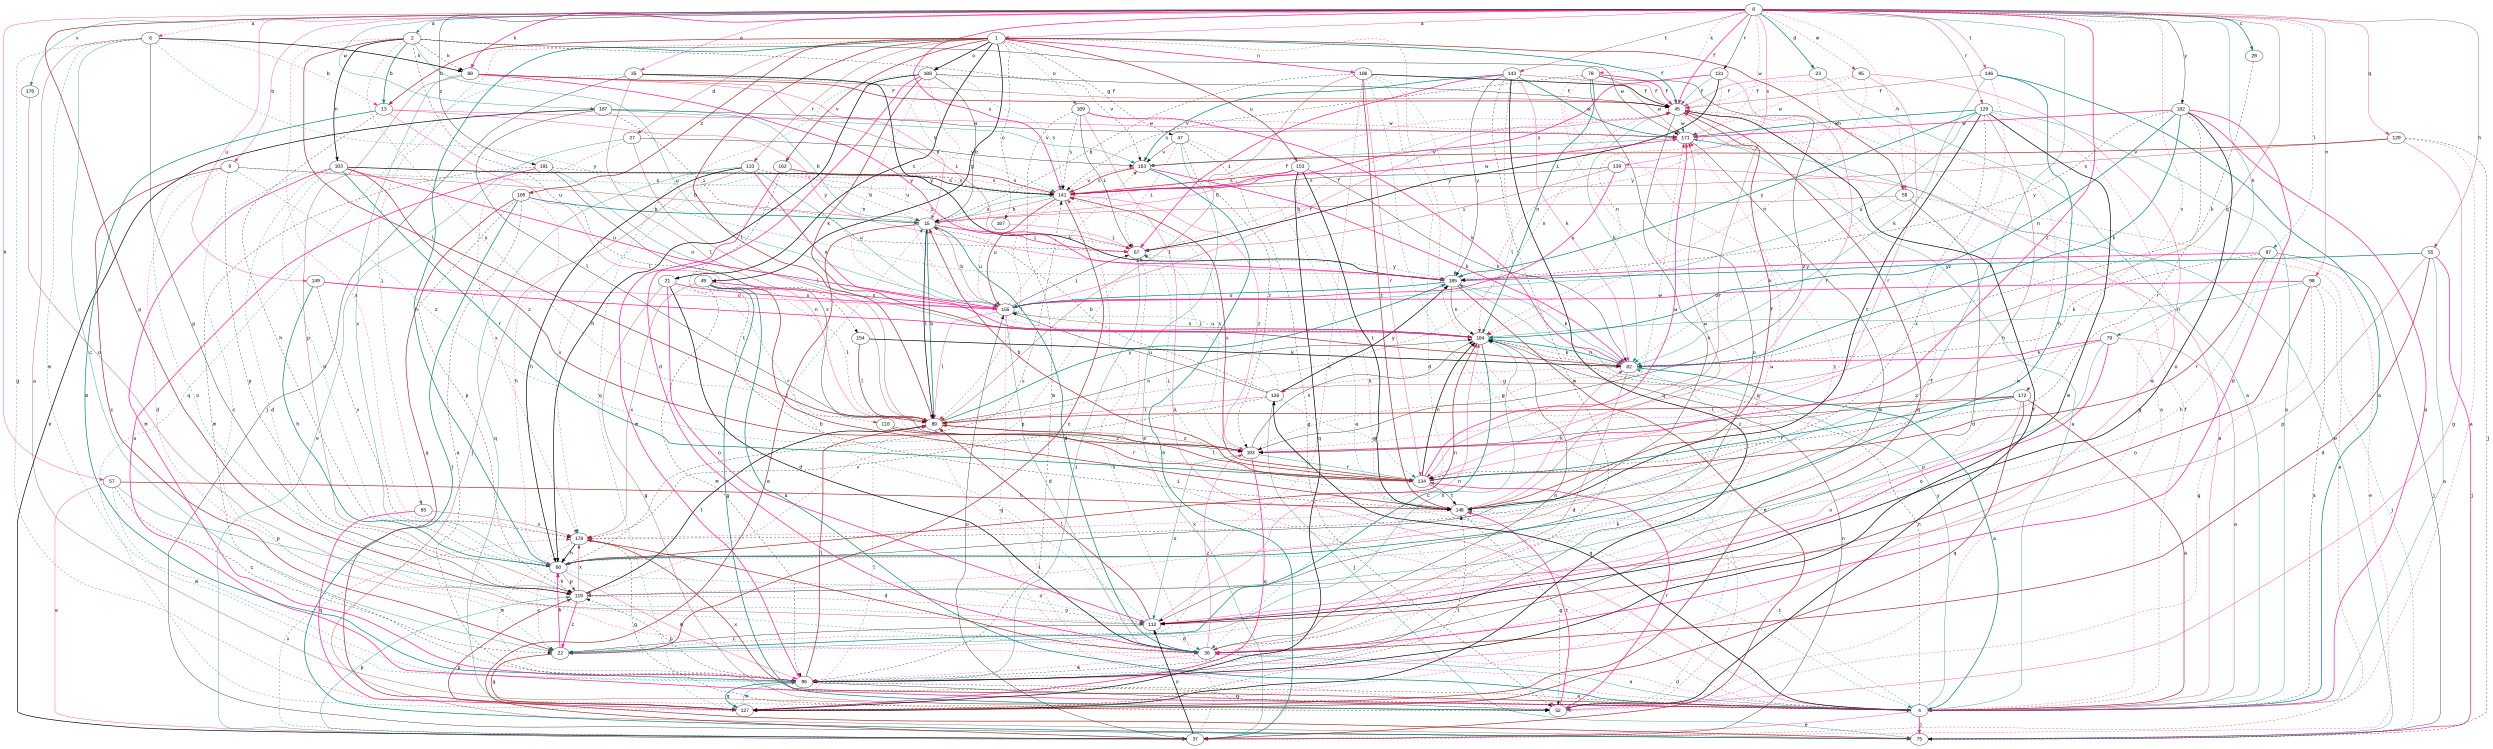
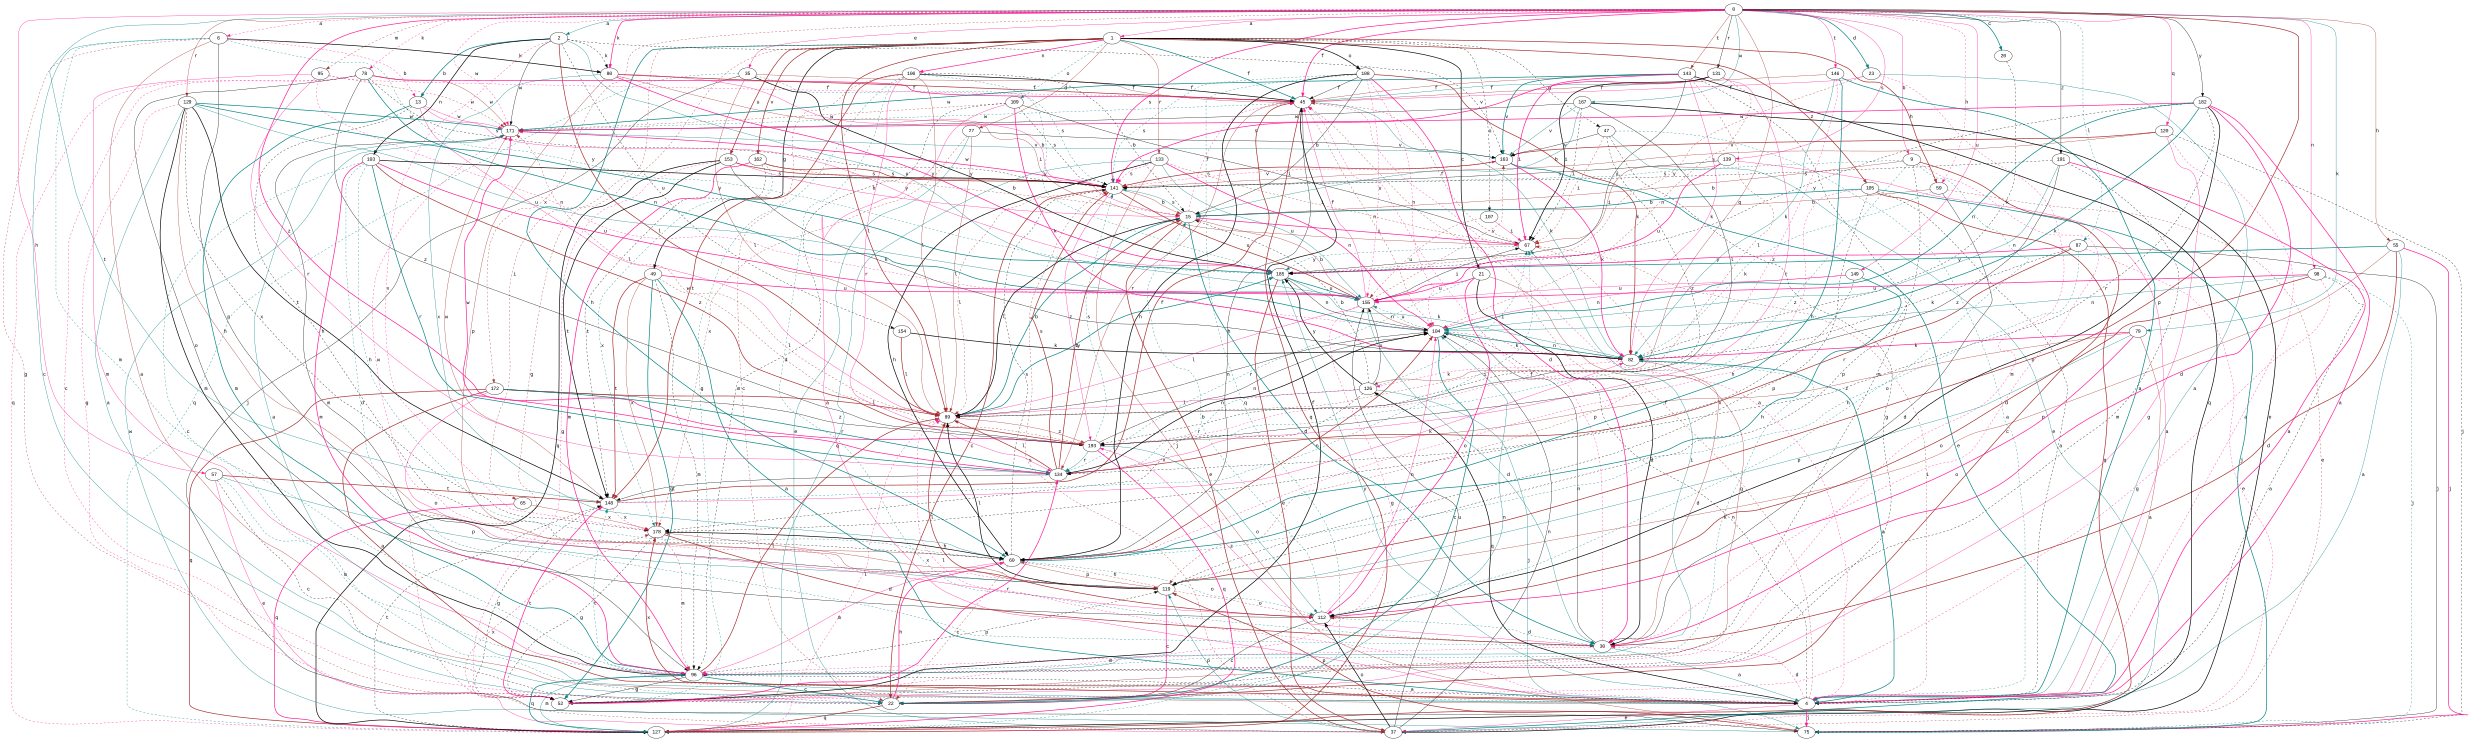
(682, 40) -> none
(30, 92) -> none
(896, 319) -> (1655, 290)
(885, 424) -> none
none -> (791, 689)
